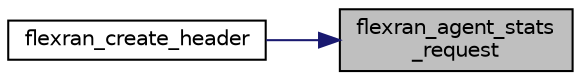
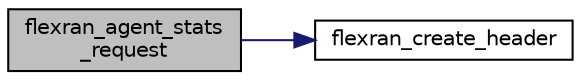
(292, 40) -> (268, 40)
